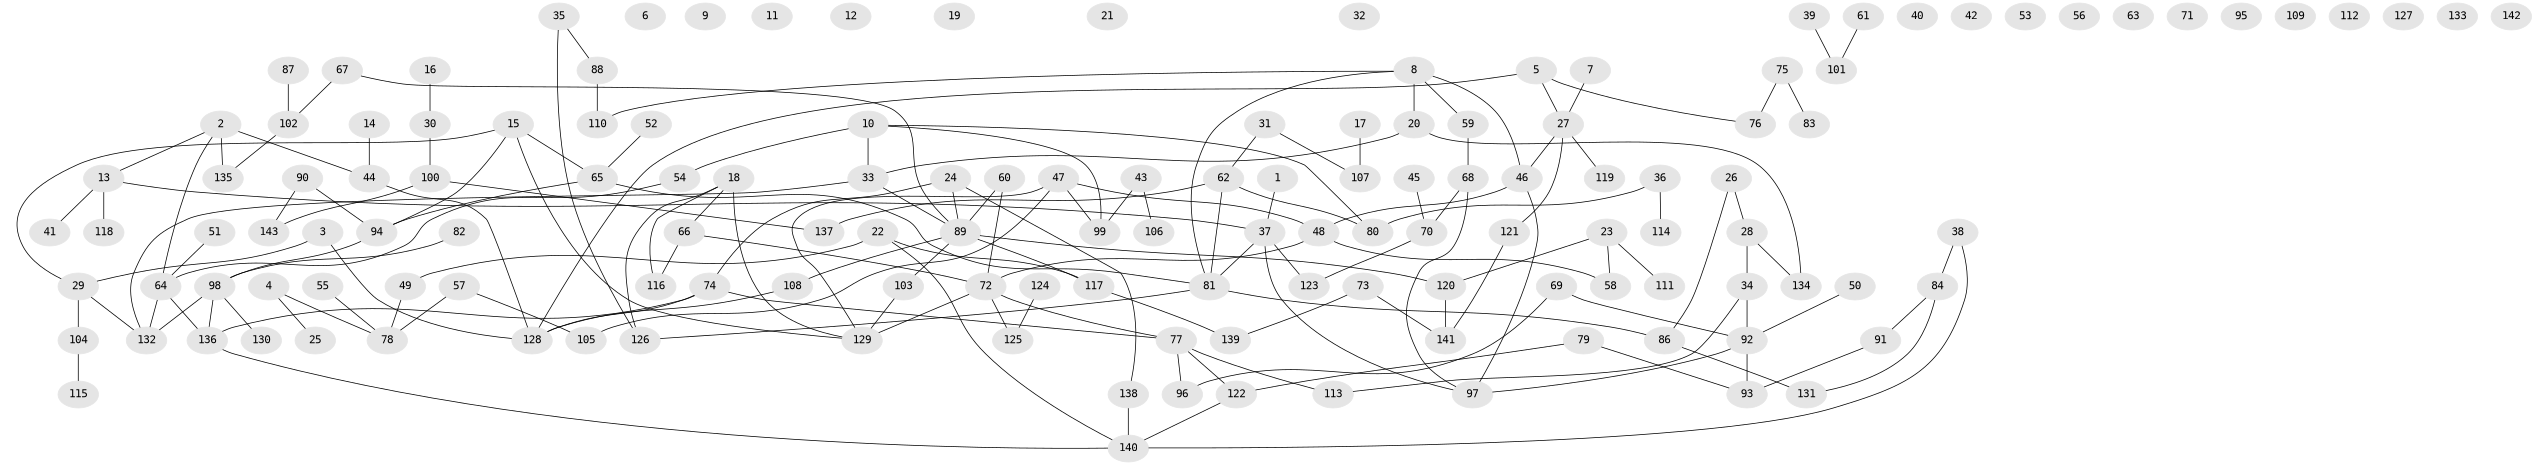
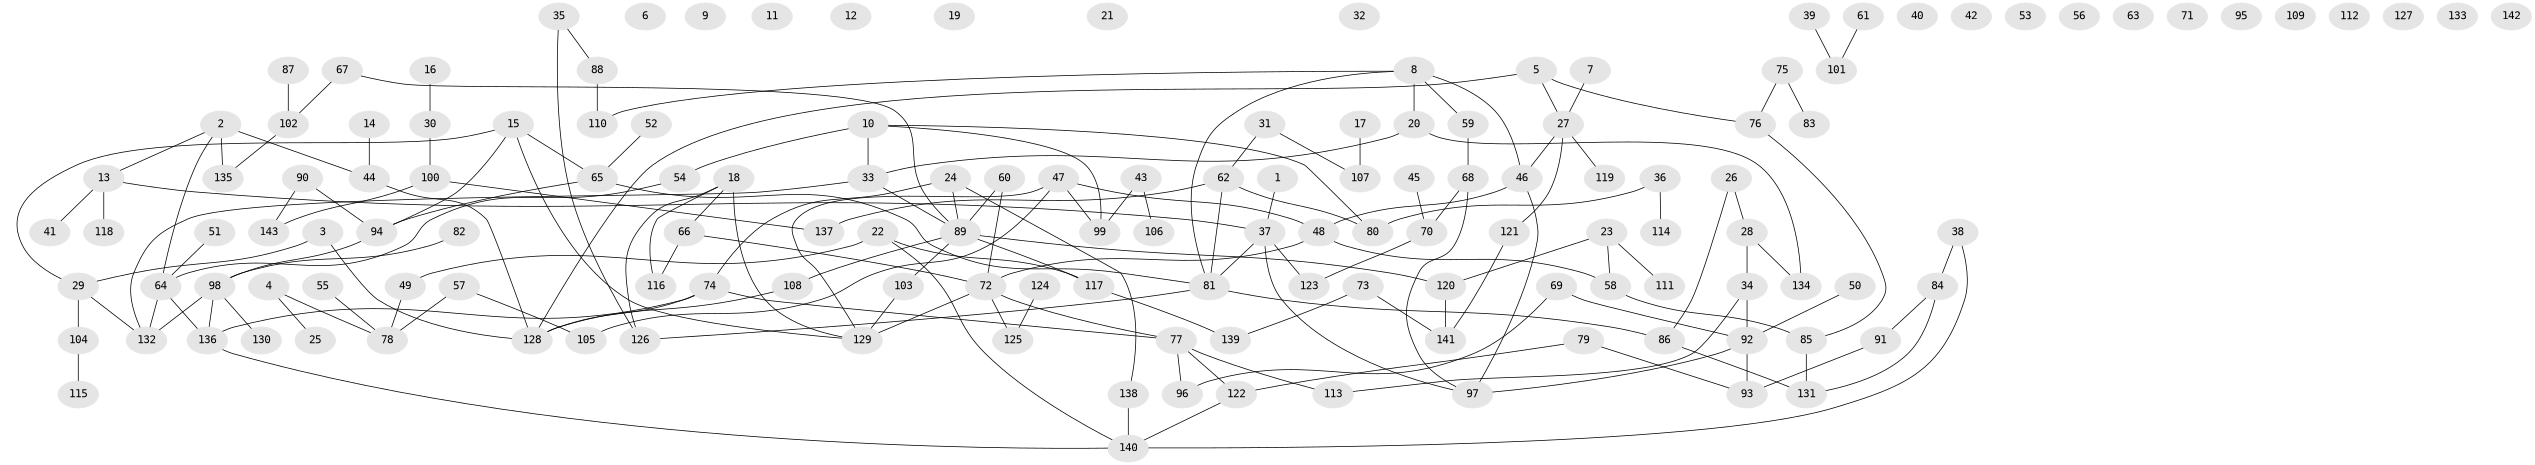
none -> (1806, 340)
